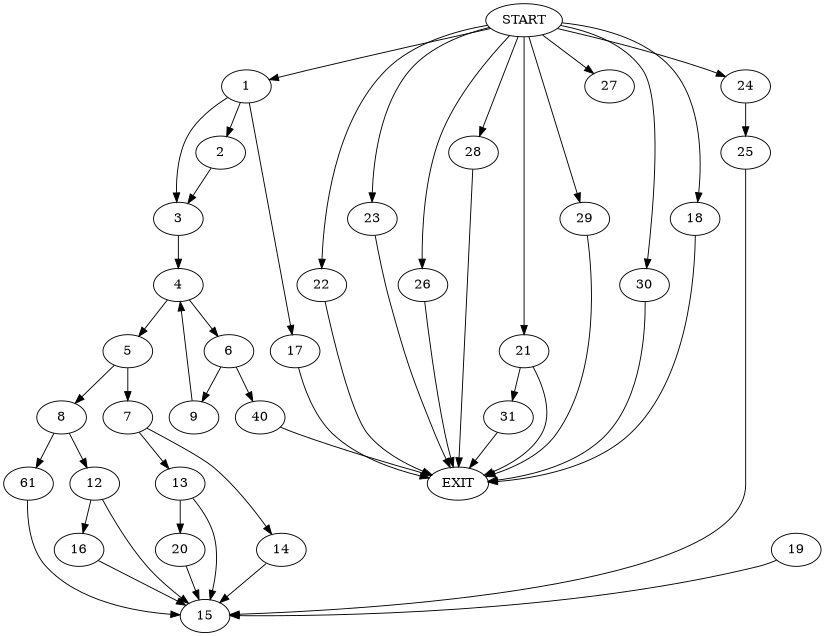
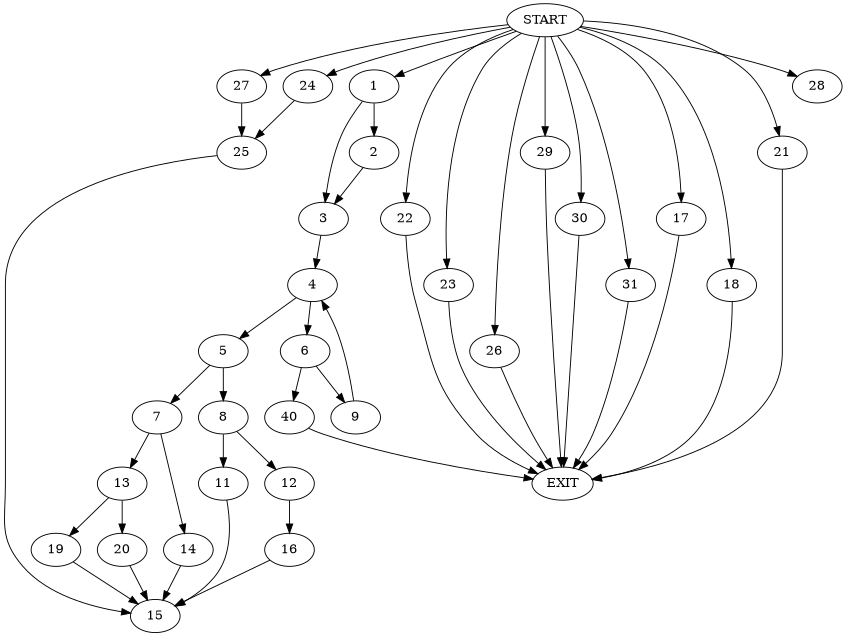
none -> (242, 115)
(270, 214) -> (657, 92)
(466, 313) -> none
(517, 380) -> (605, 143)
(29, 484) -> (223, 484)
(215, 542) -> (92, 513)
(136, 553) -> none
